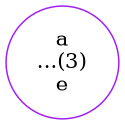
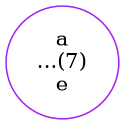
(62, 62) -> (62, 62)
